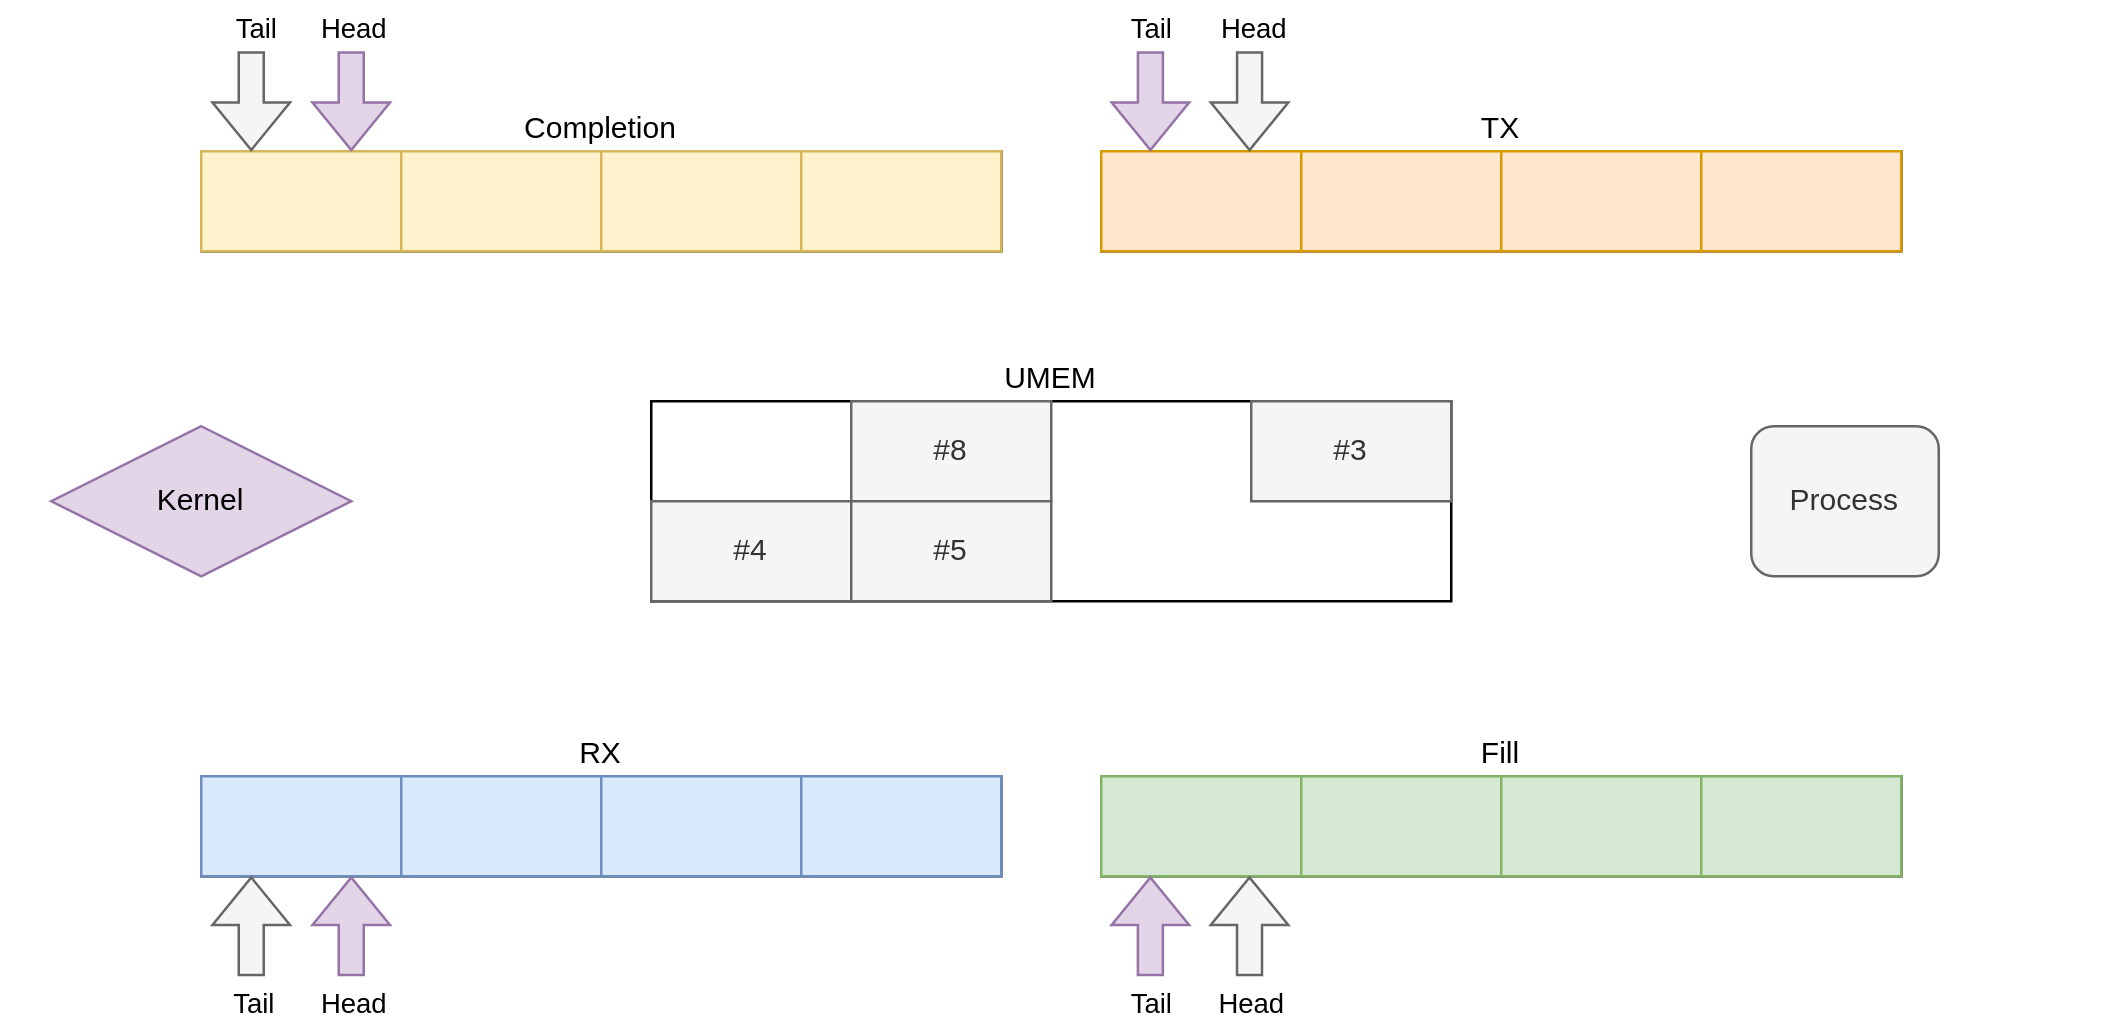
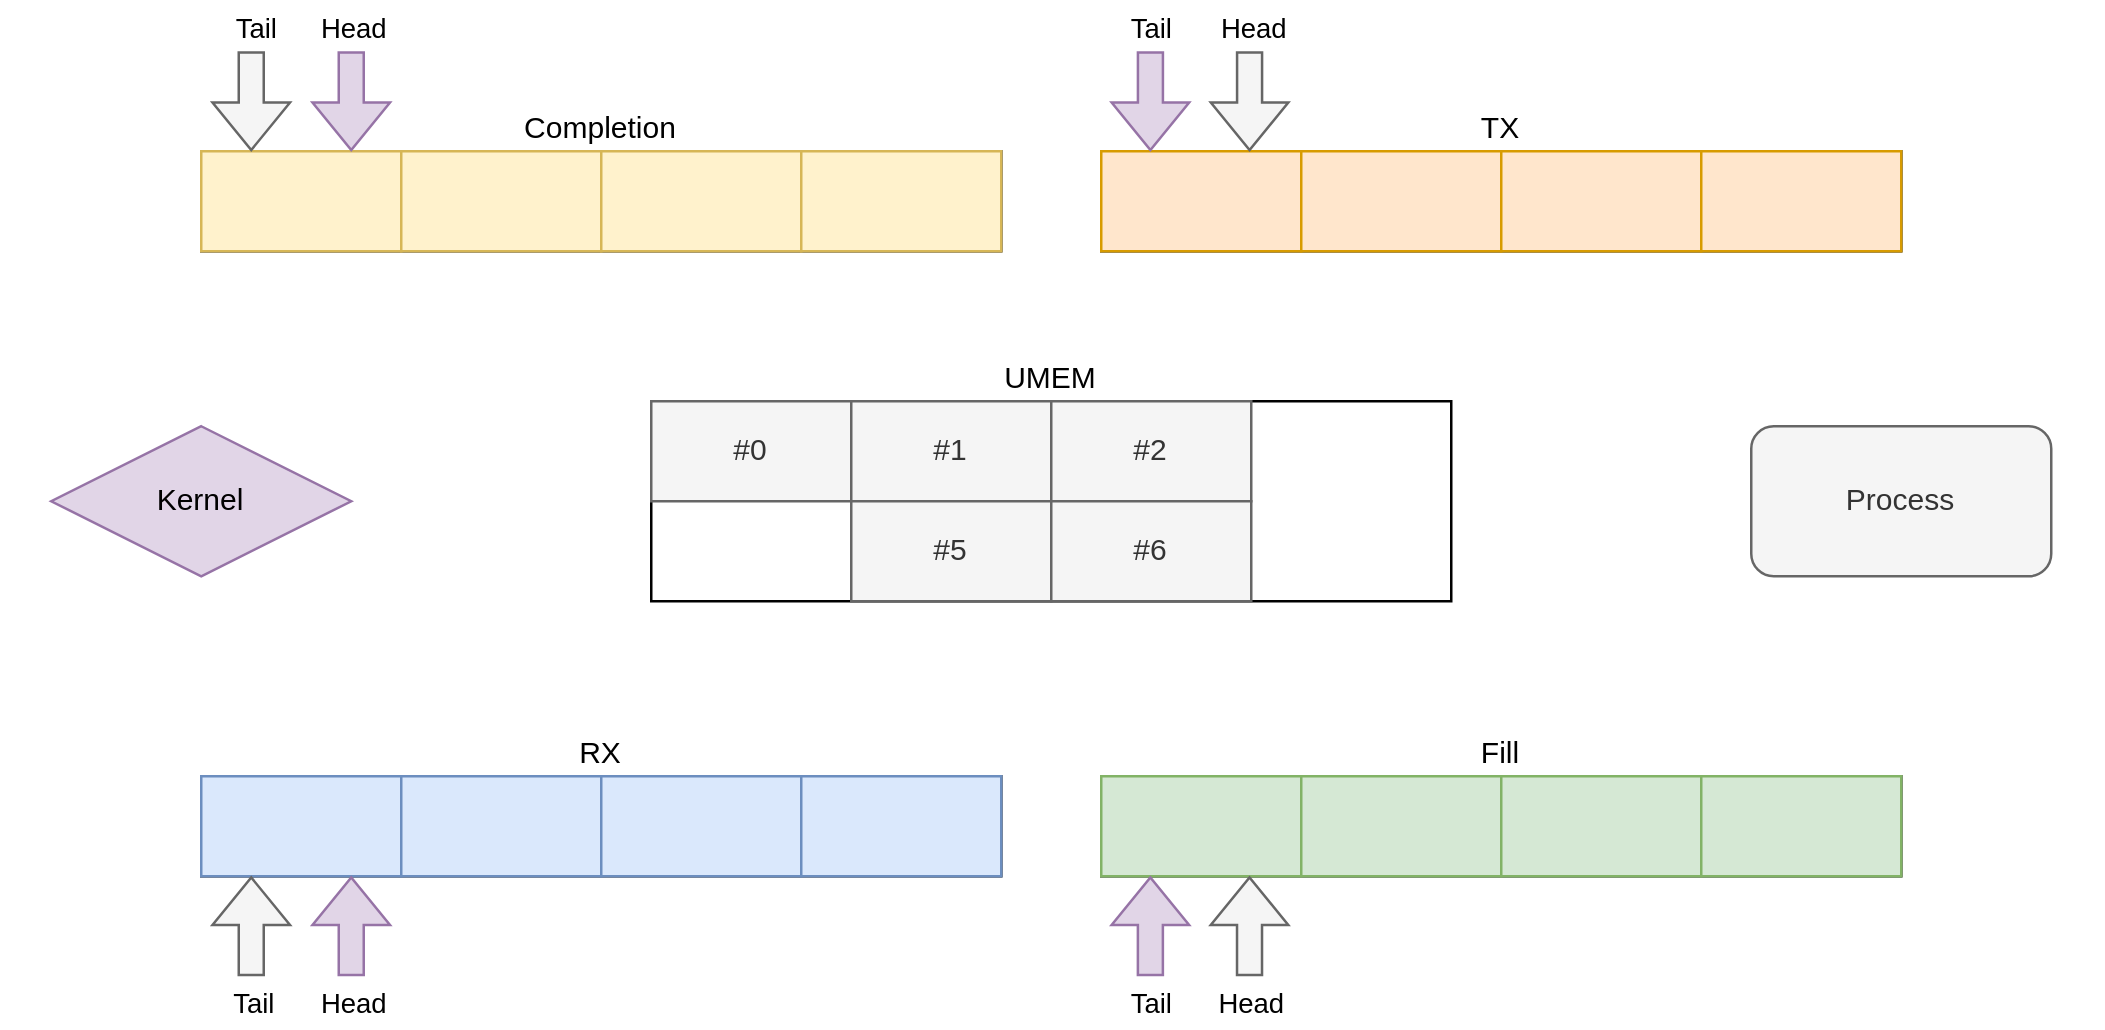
none -> (751, 451)
(951, 451) -> (951, 451)
none -> (1151, 451)
(1351, 451) -> none
(1845, 501) -> (1901, 501)
(751, 551) -> none
none -> (1151, 551)
